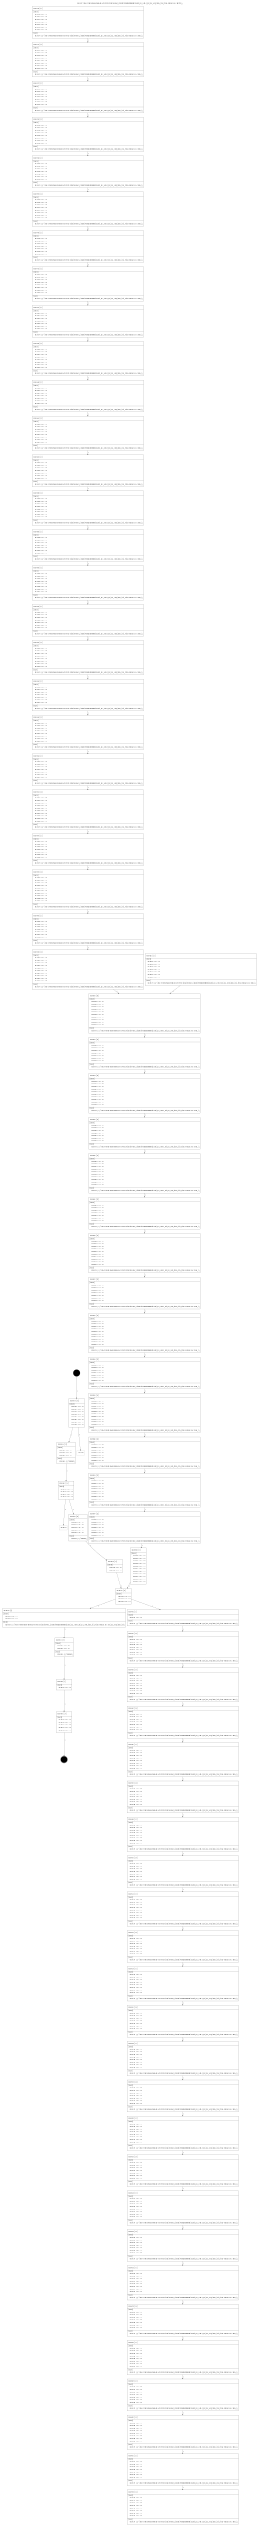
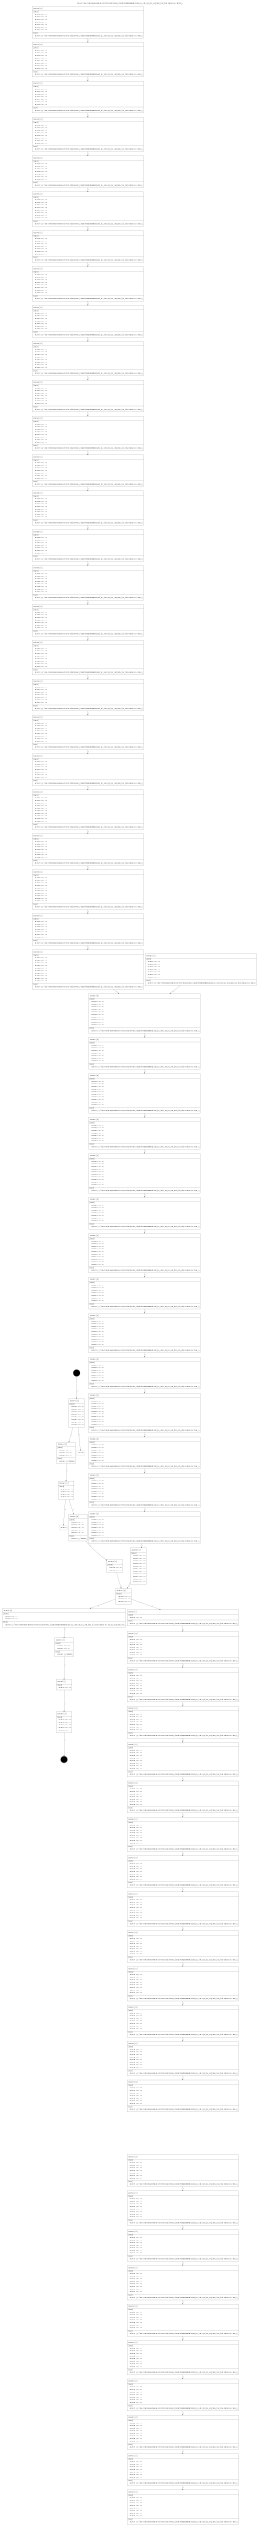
(183, 2133) -> none
